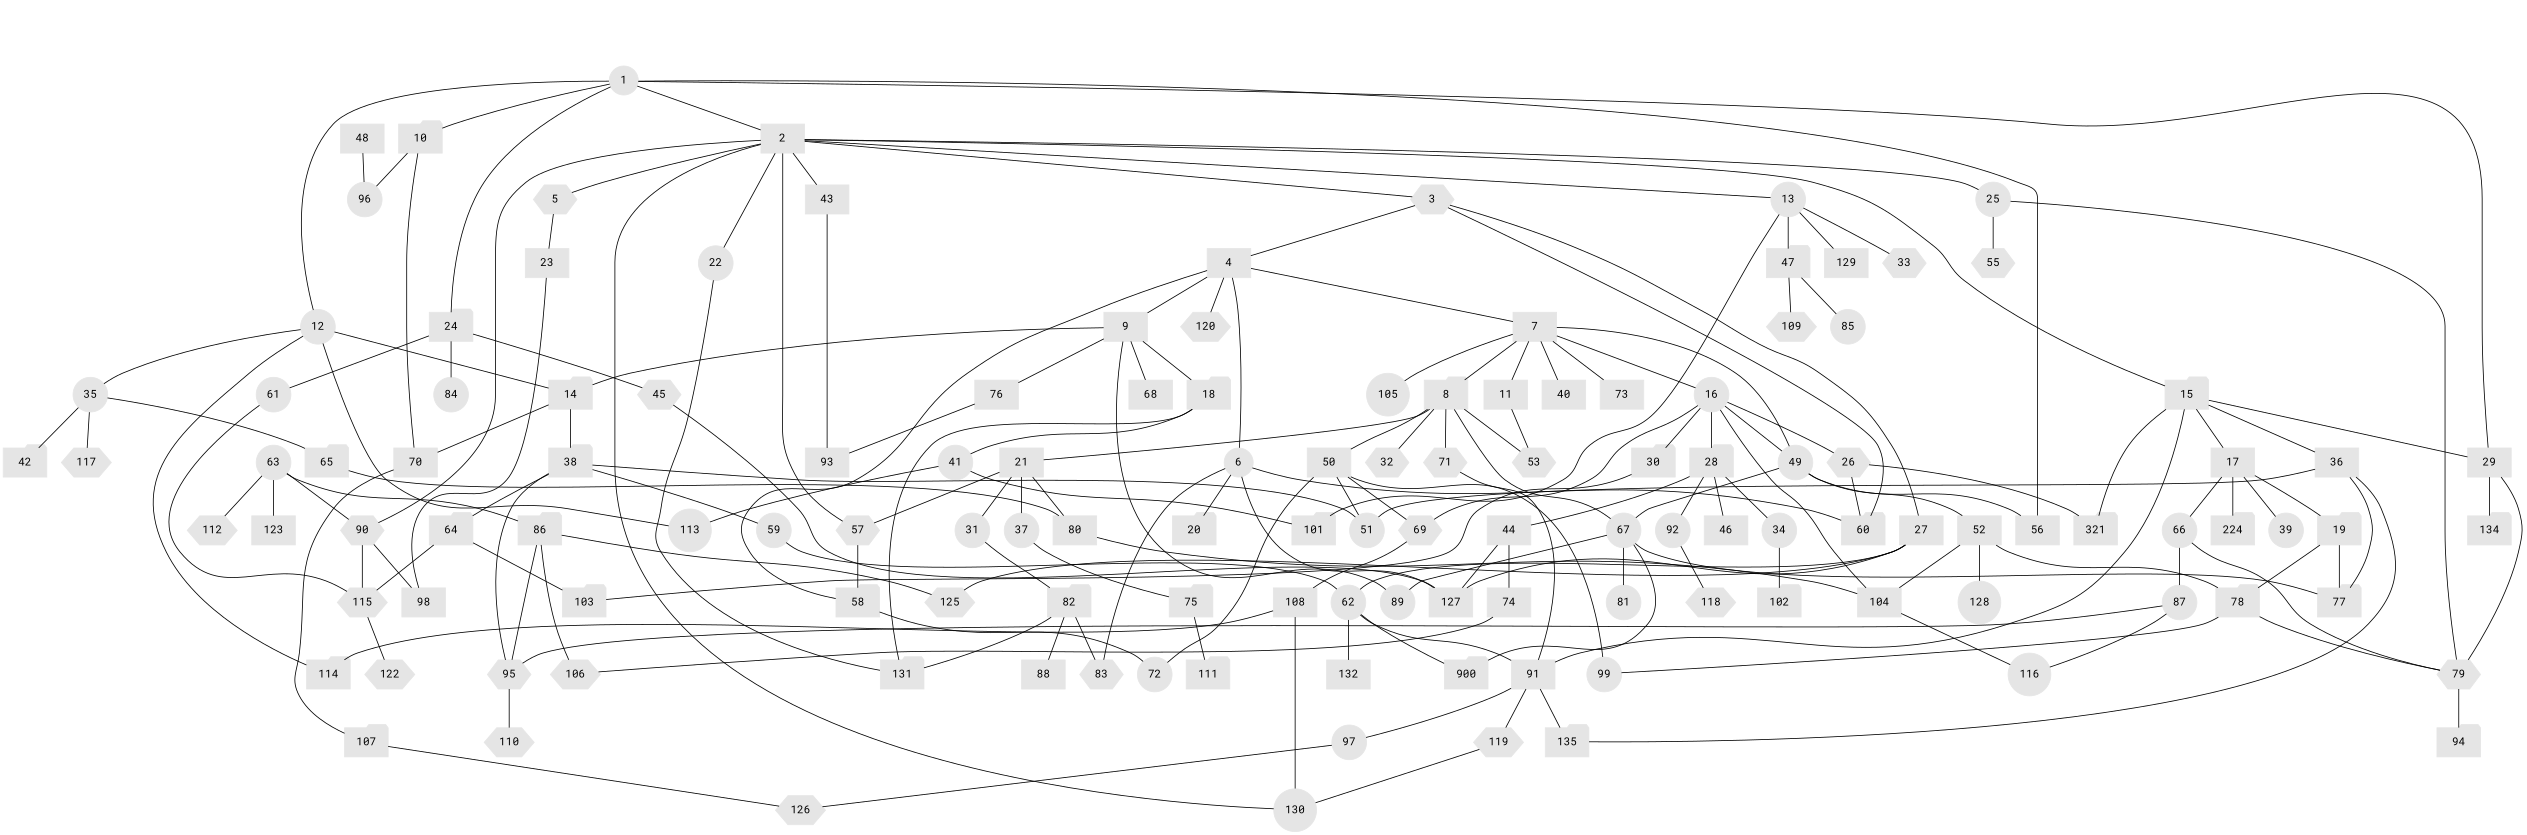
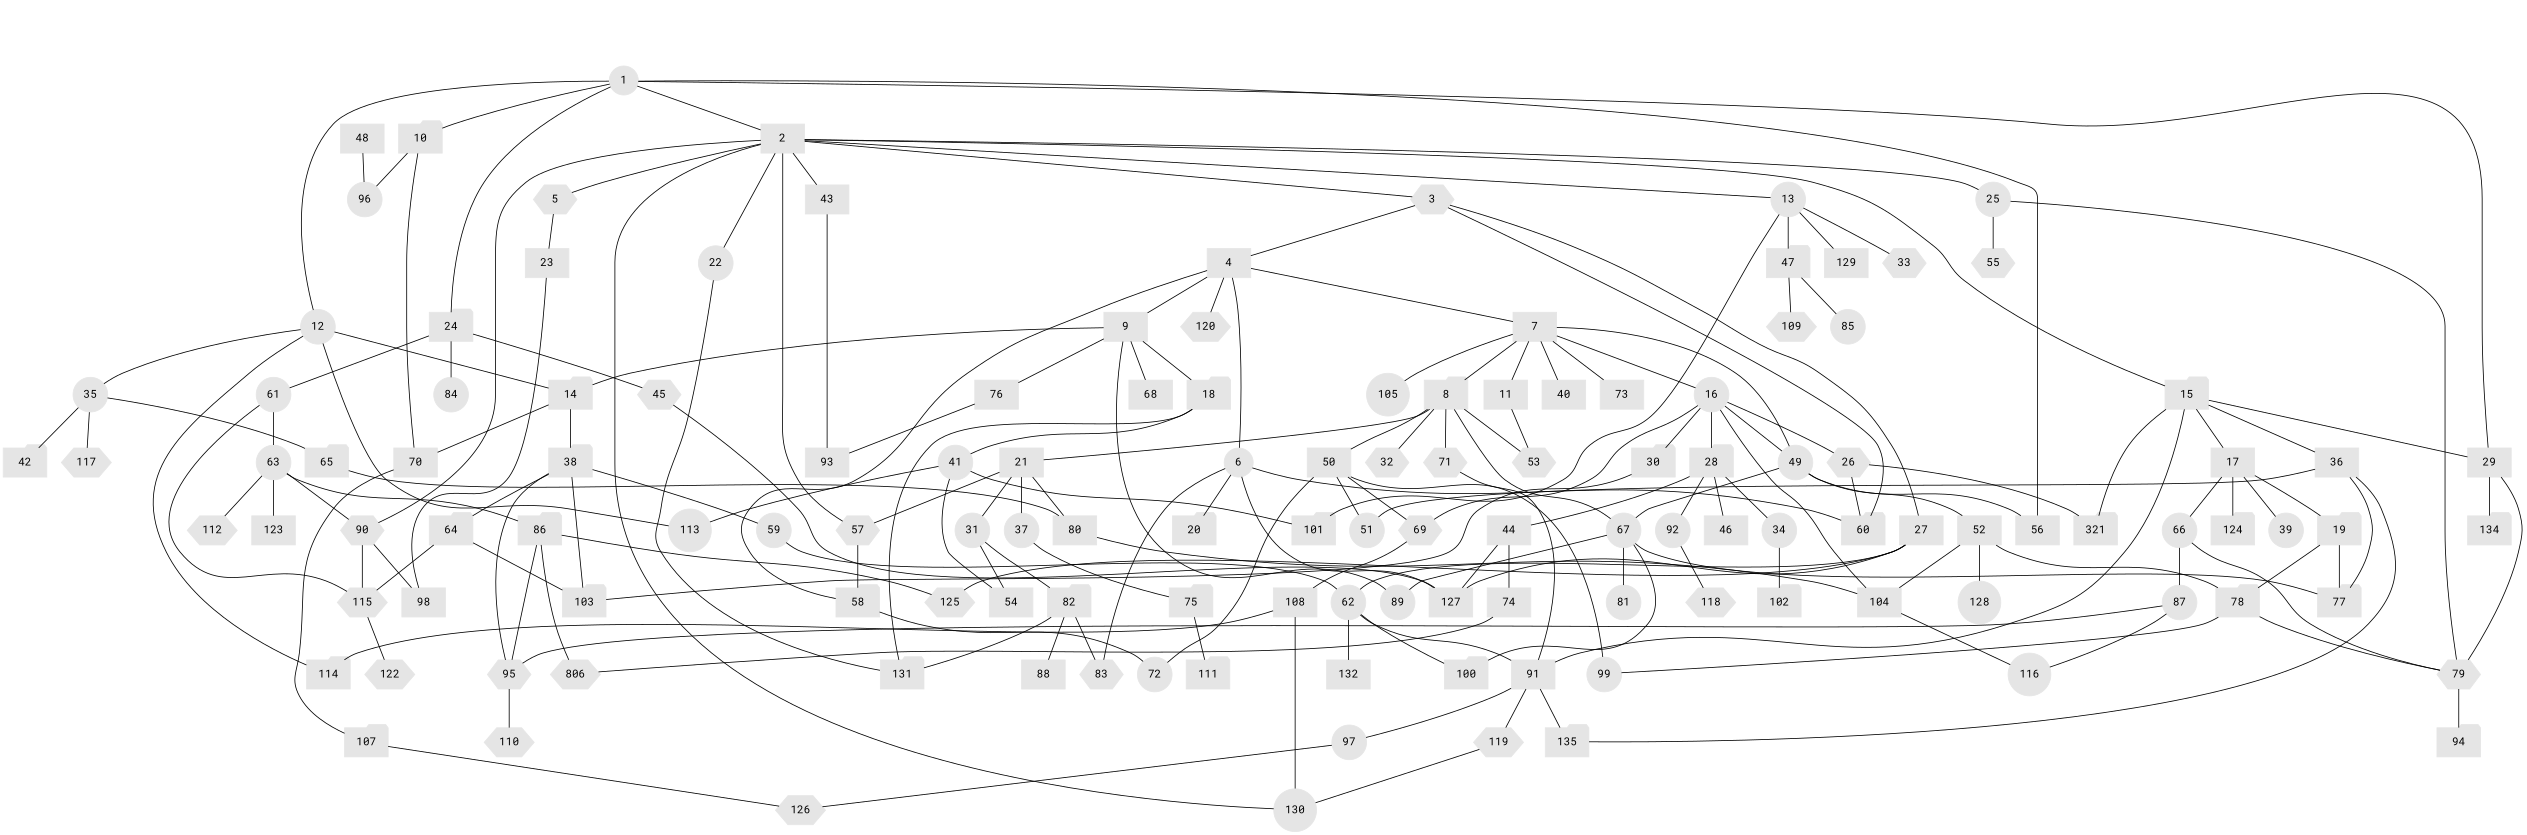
none -> (274, 429)
(957, 481) -> (577, 532)
(2233, 530) -> (2233, 530)
none -> (1011, 602)
(575, 674) -> (575, 674)
(1466, 674) -> (1466, 674)
